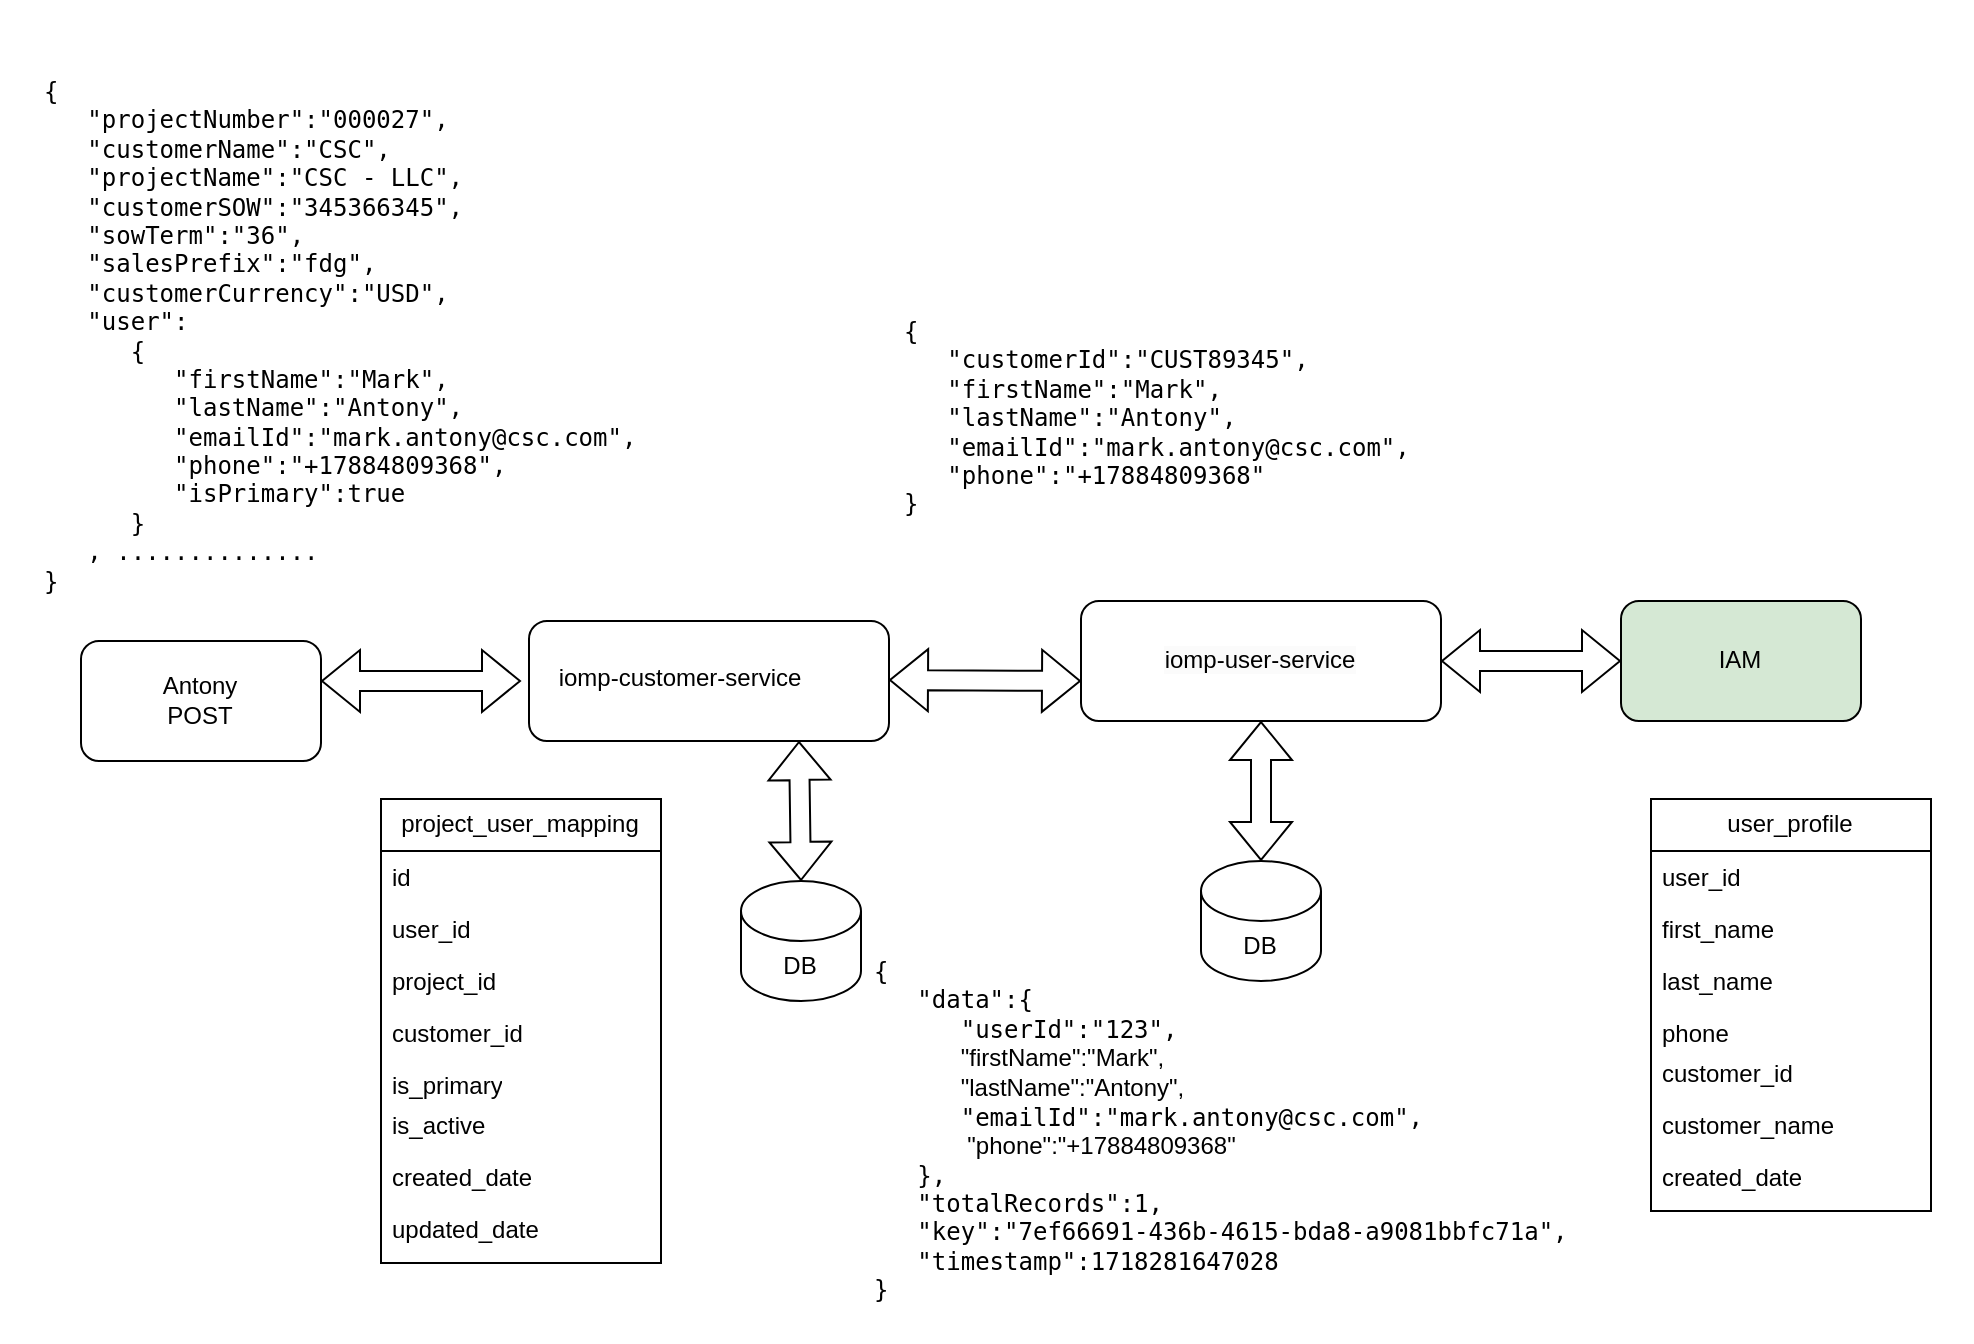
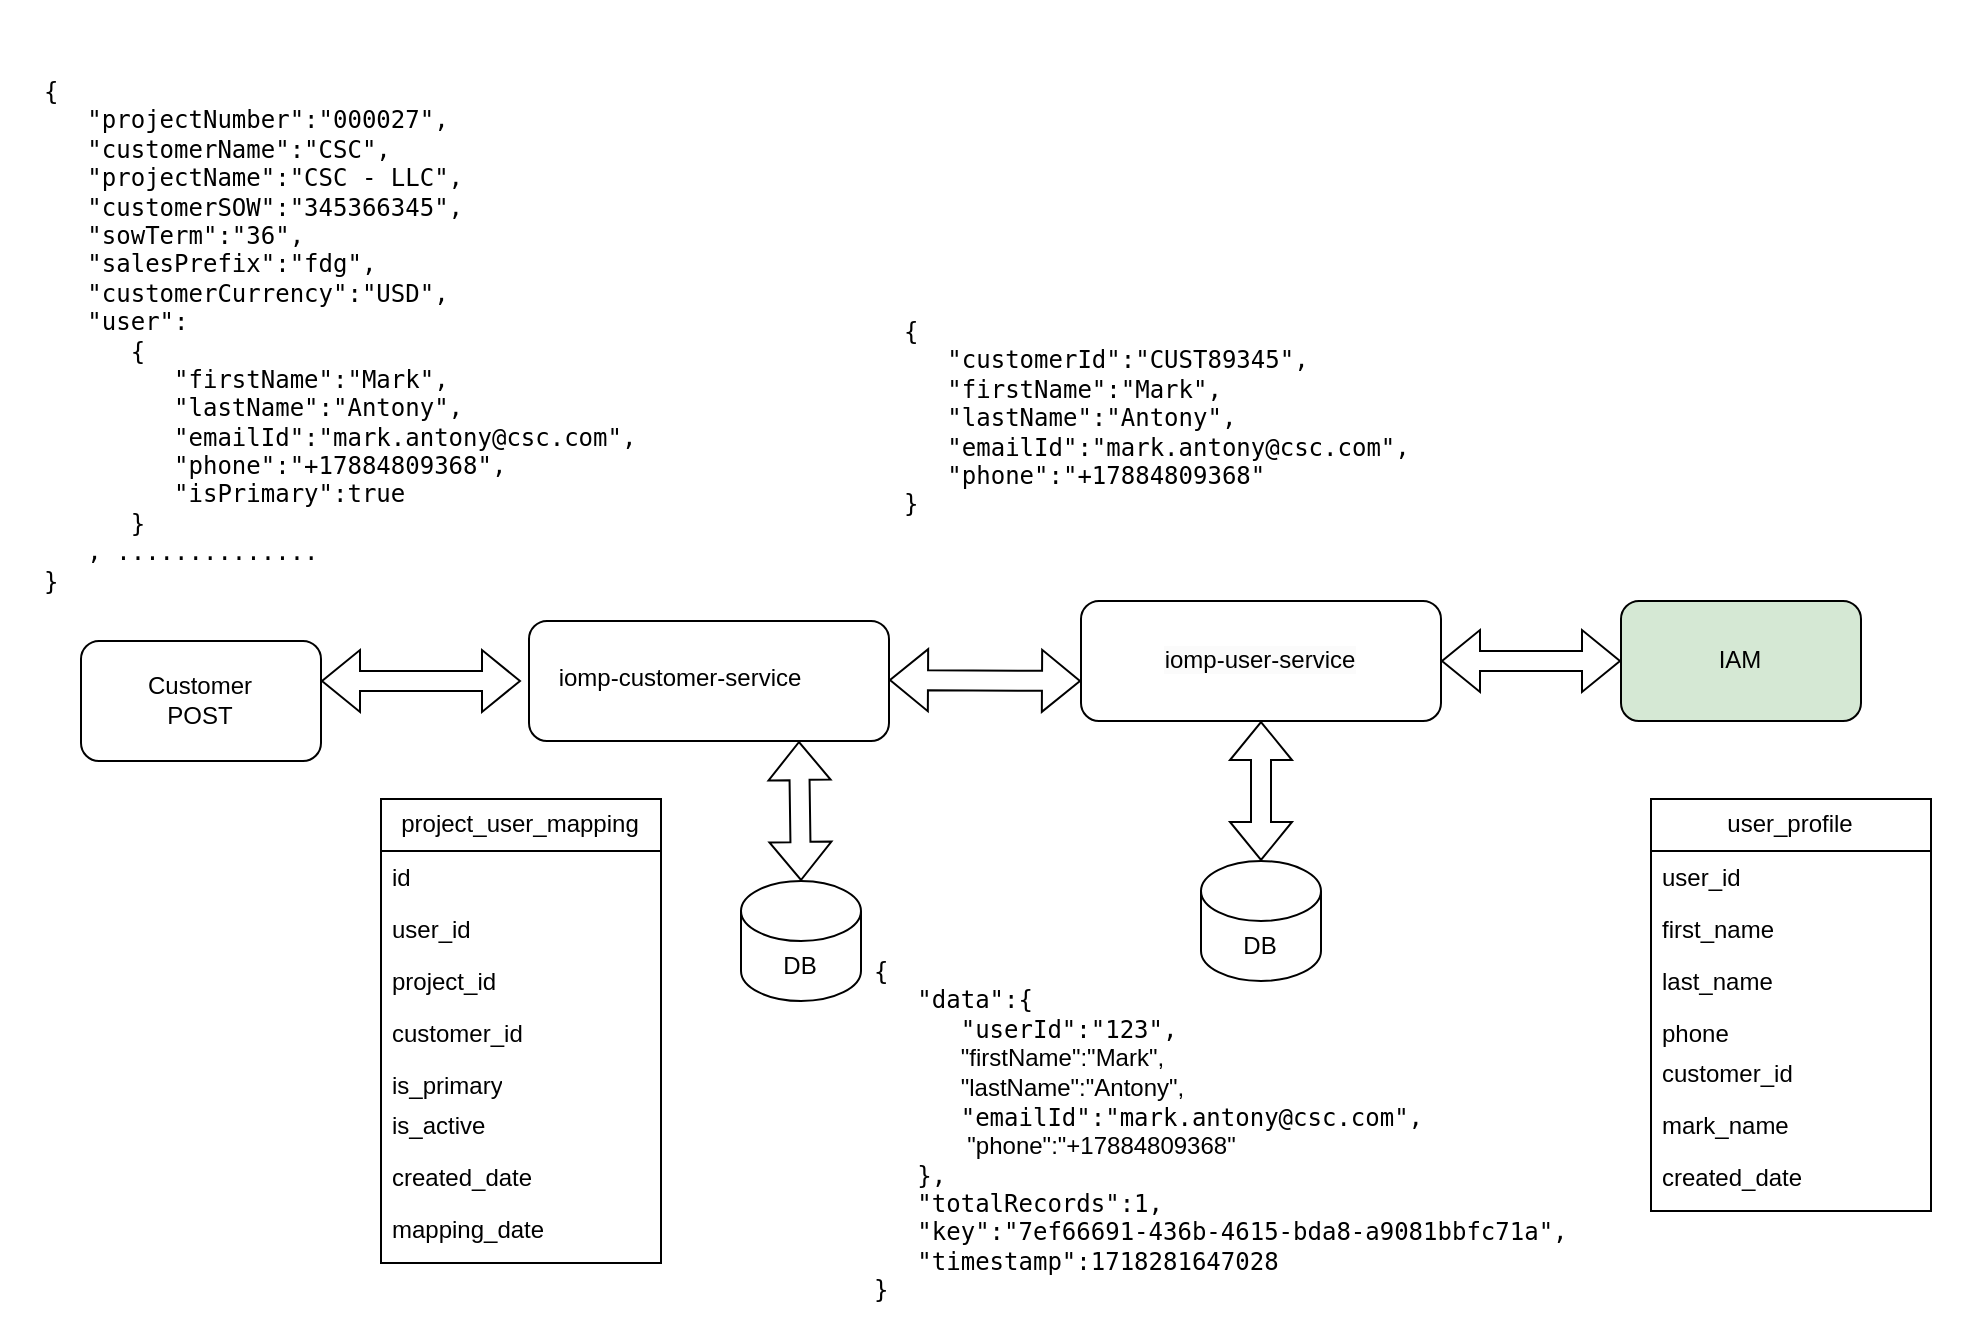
(201, 701) -> (201, 701)
(1750, 1127) -> (1723, 1127)
(474, 1231) -> (471, 1231)
